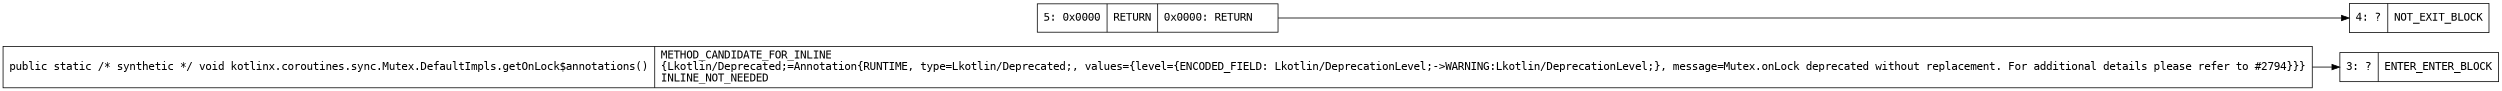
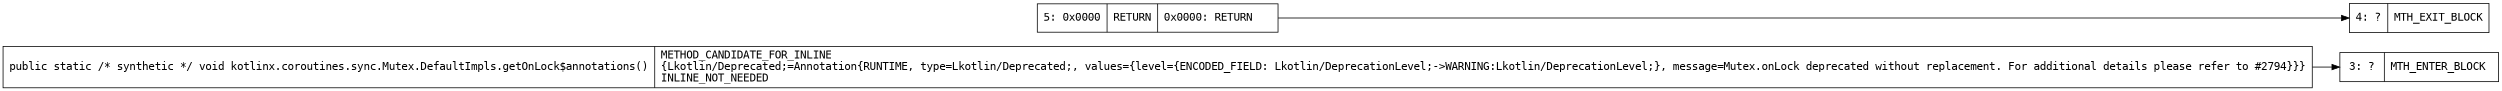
(2438, 18) -> (2438, 18)
(2438, 67) -> (2438, 67)
